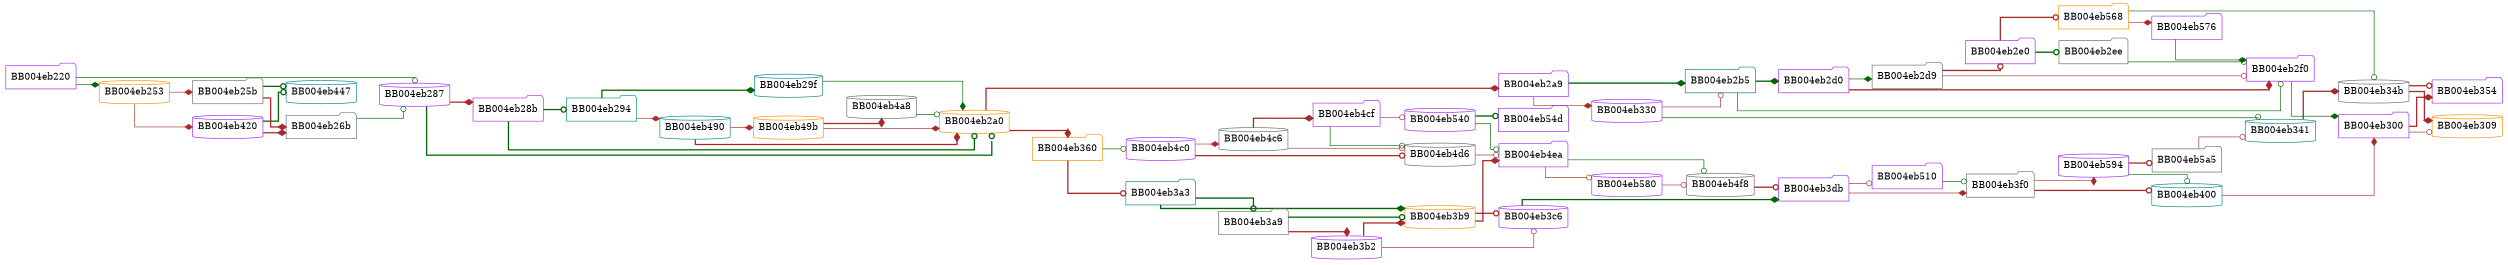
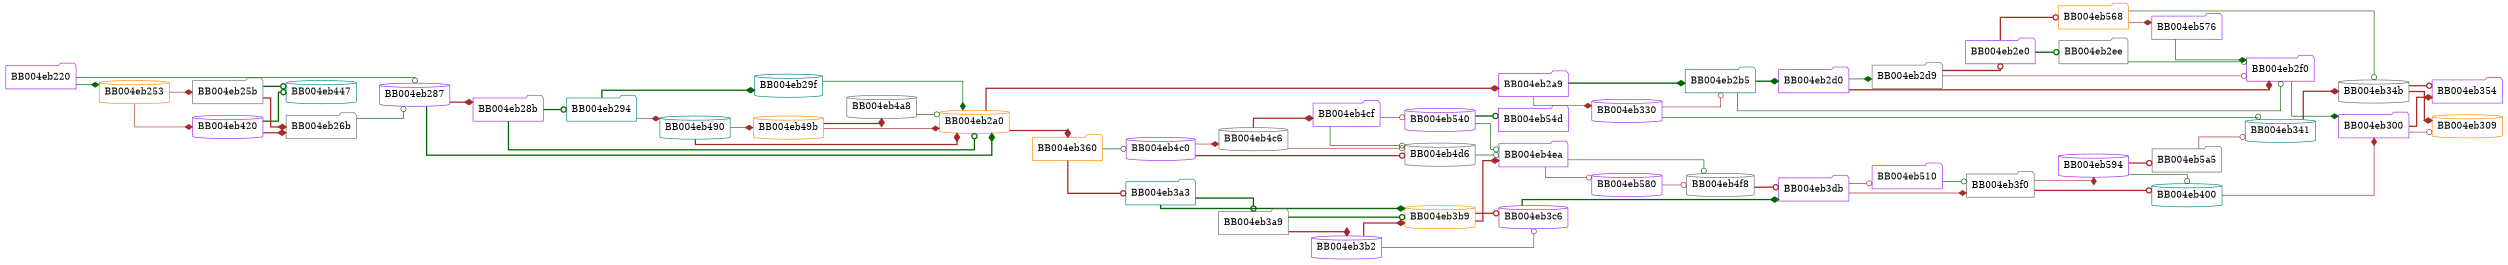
(692, 155) -> (692, 155)
(1484, 155) -> (1484, 155)
